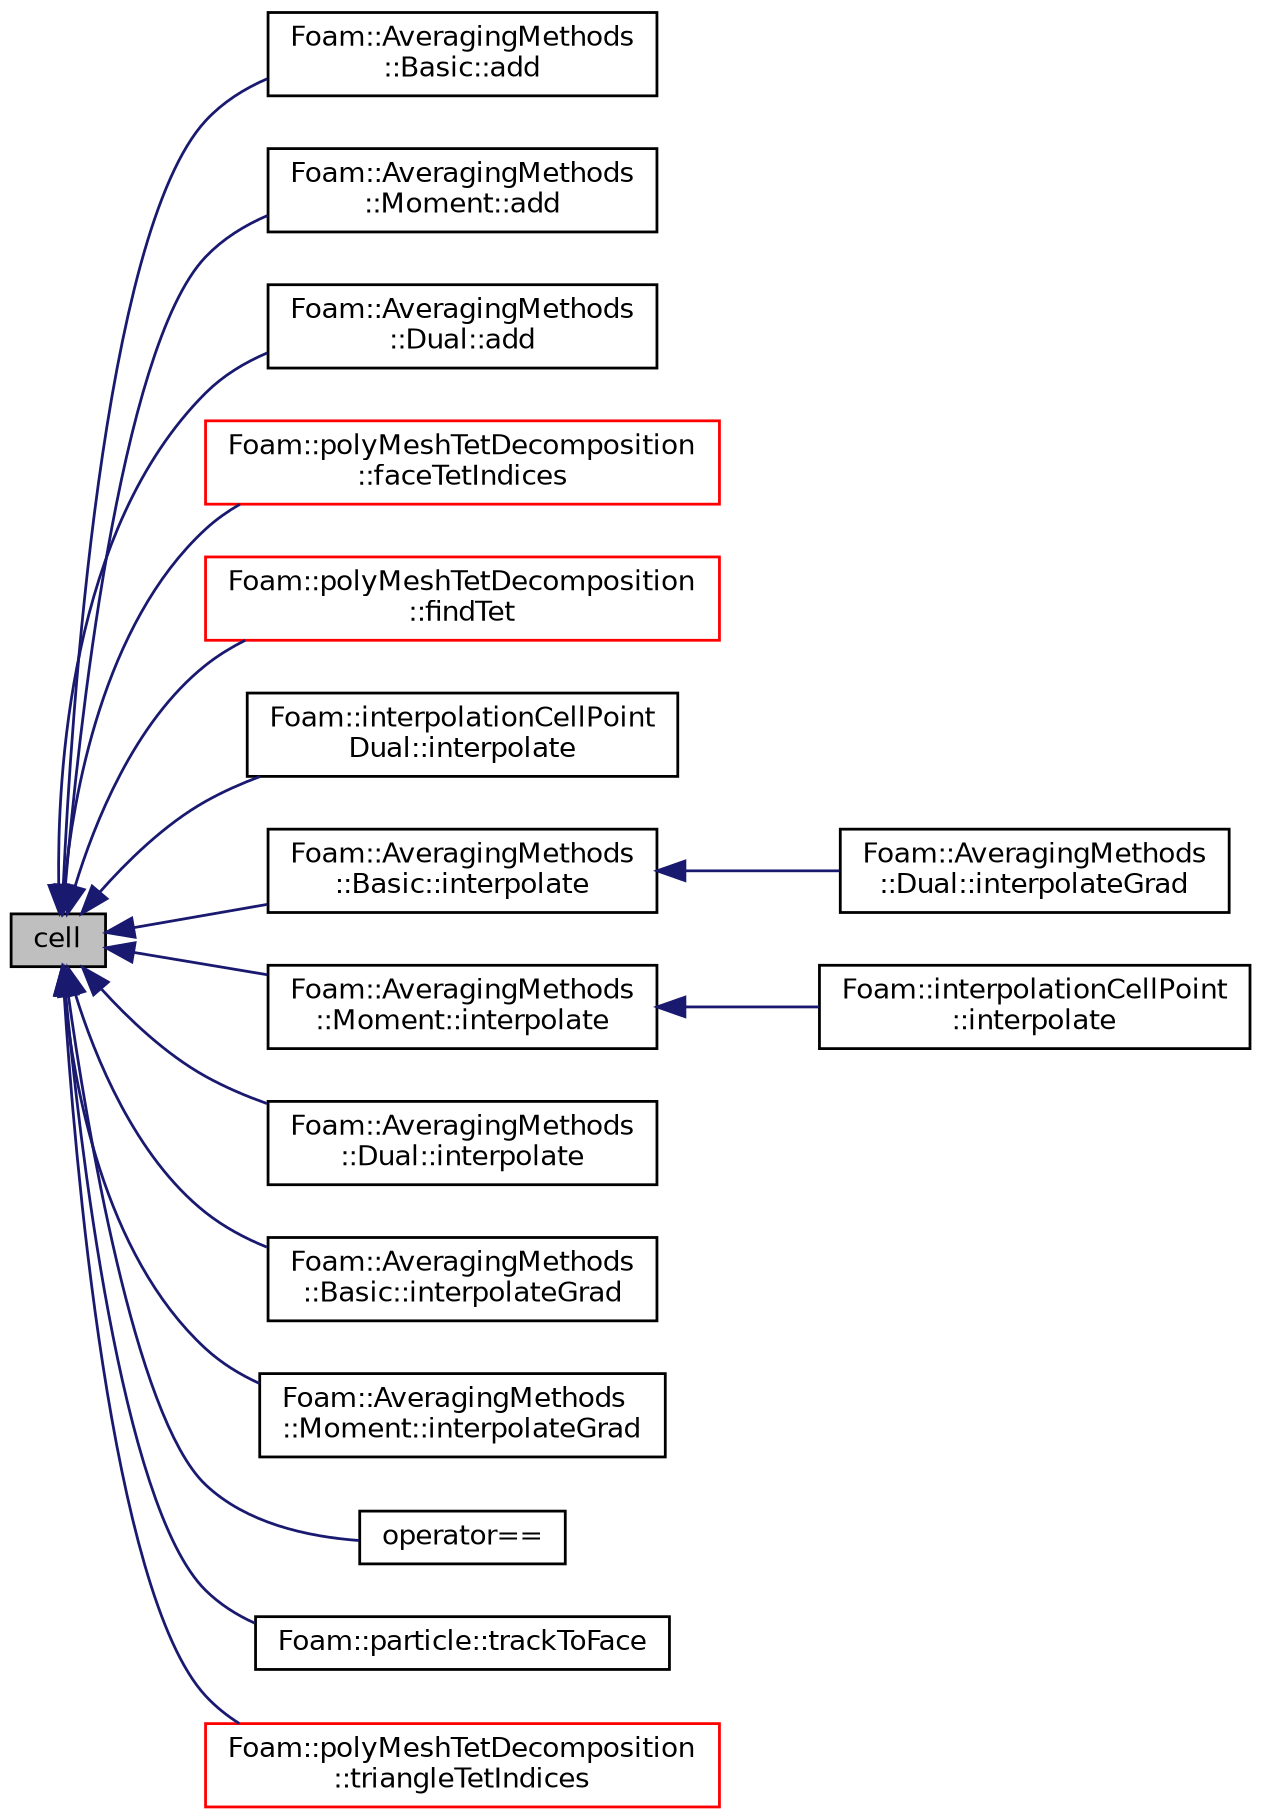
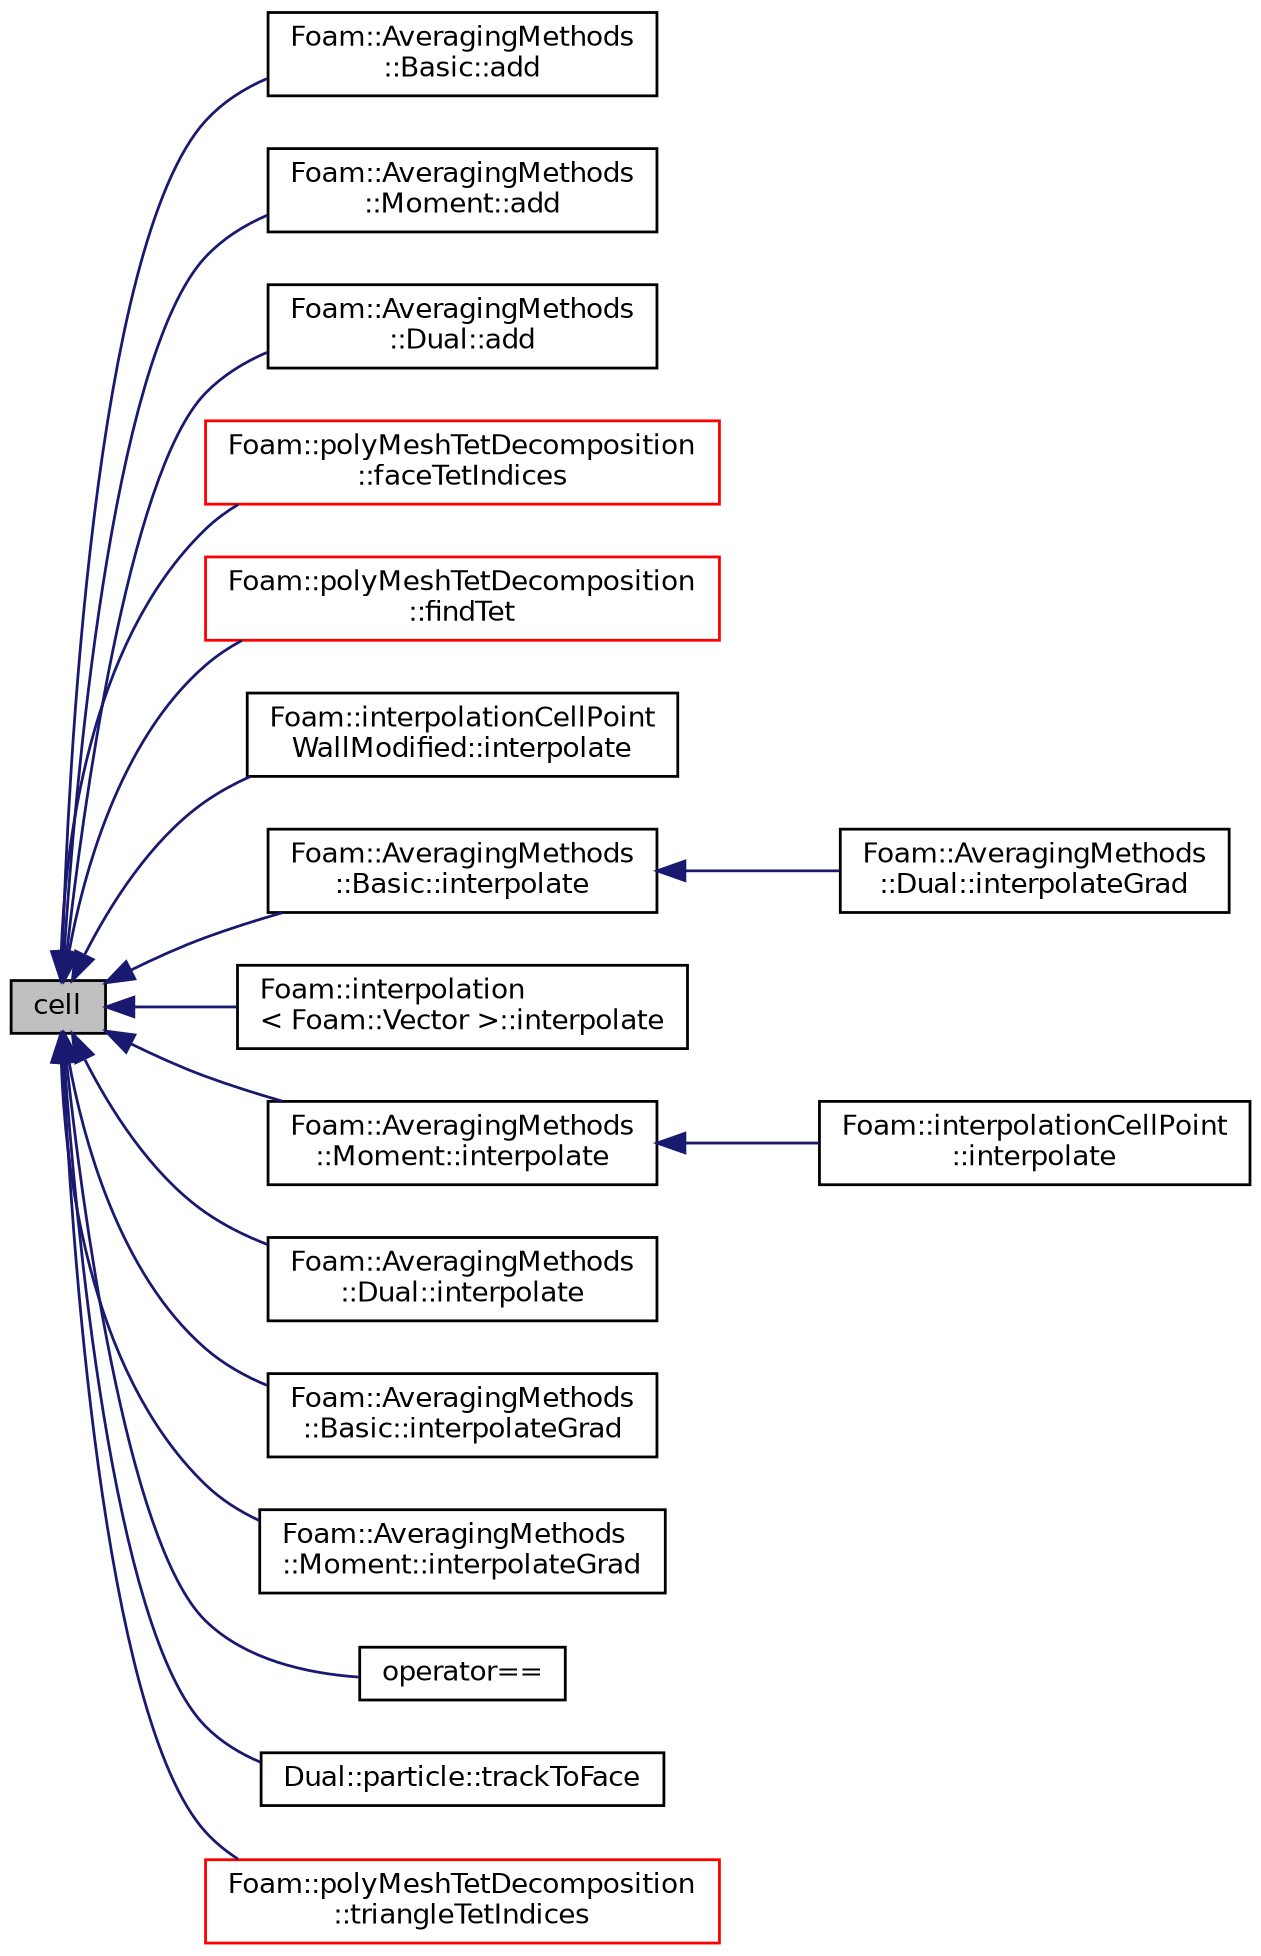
(462, 735) -> (462, 735)
none -> (462, 1007)
(462, 1643) -> (462, 1779)
